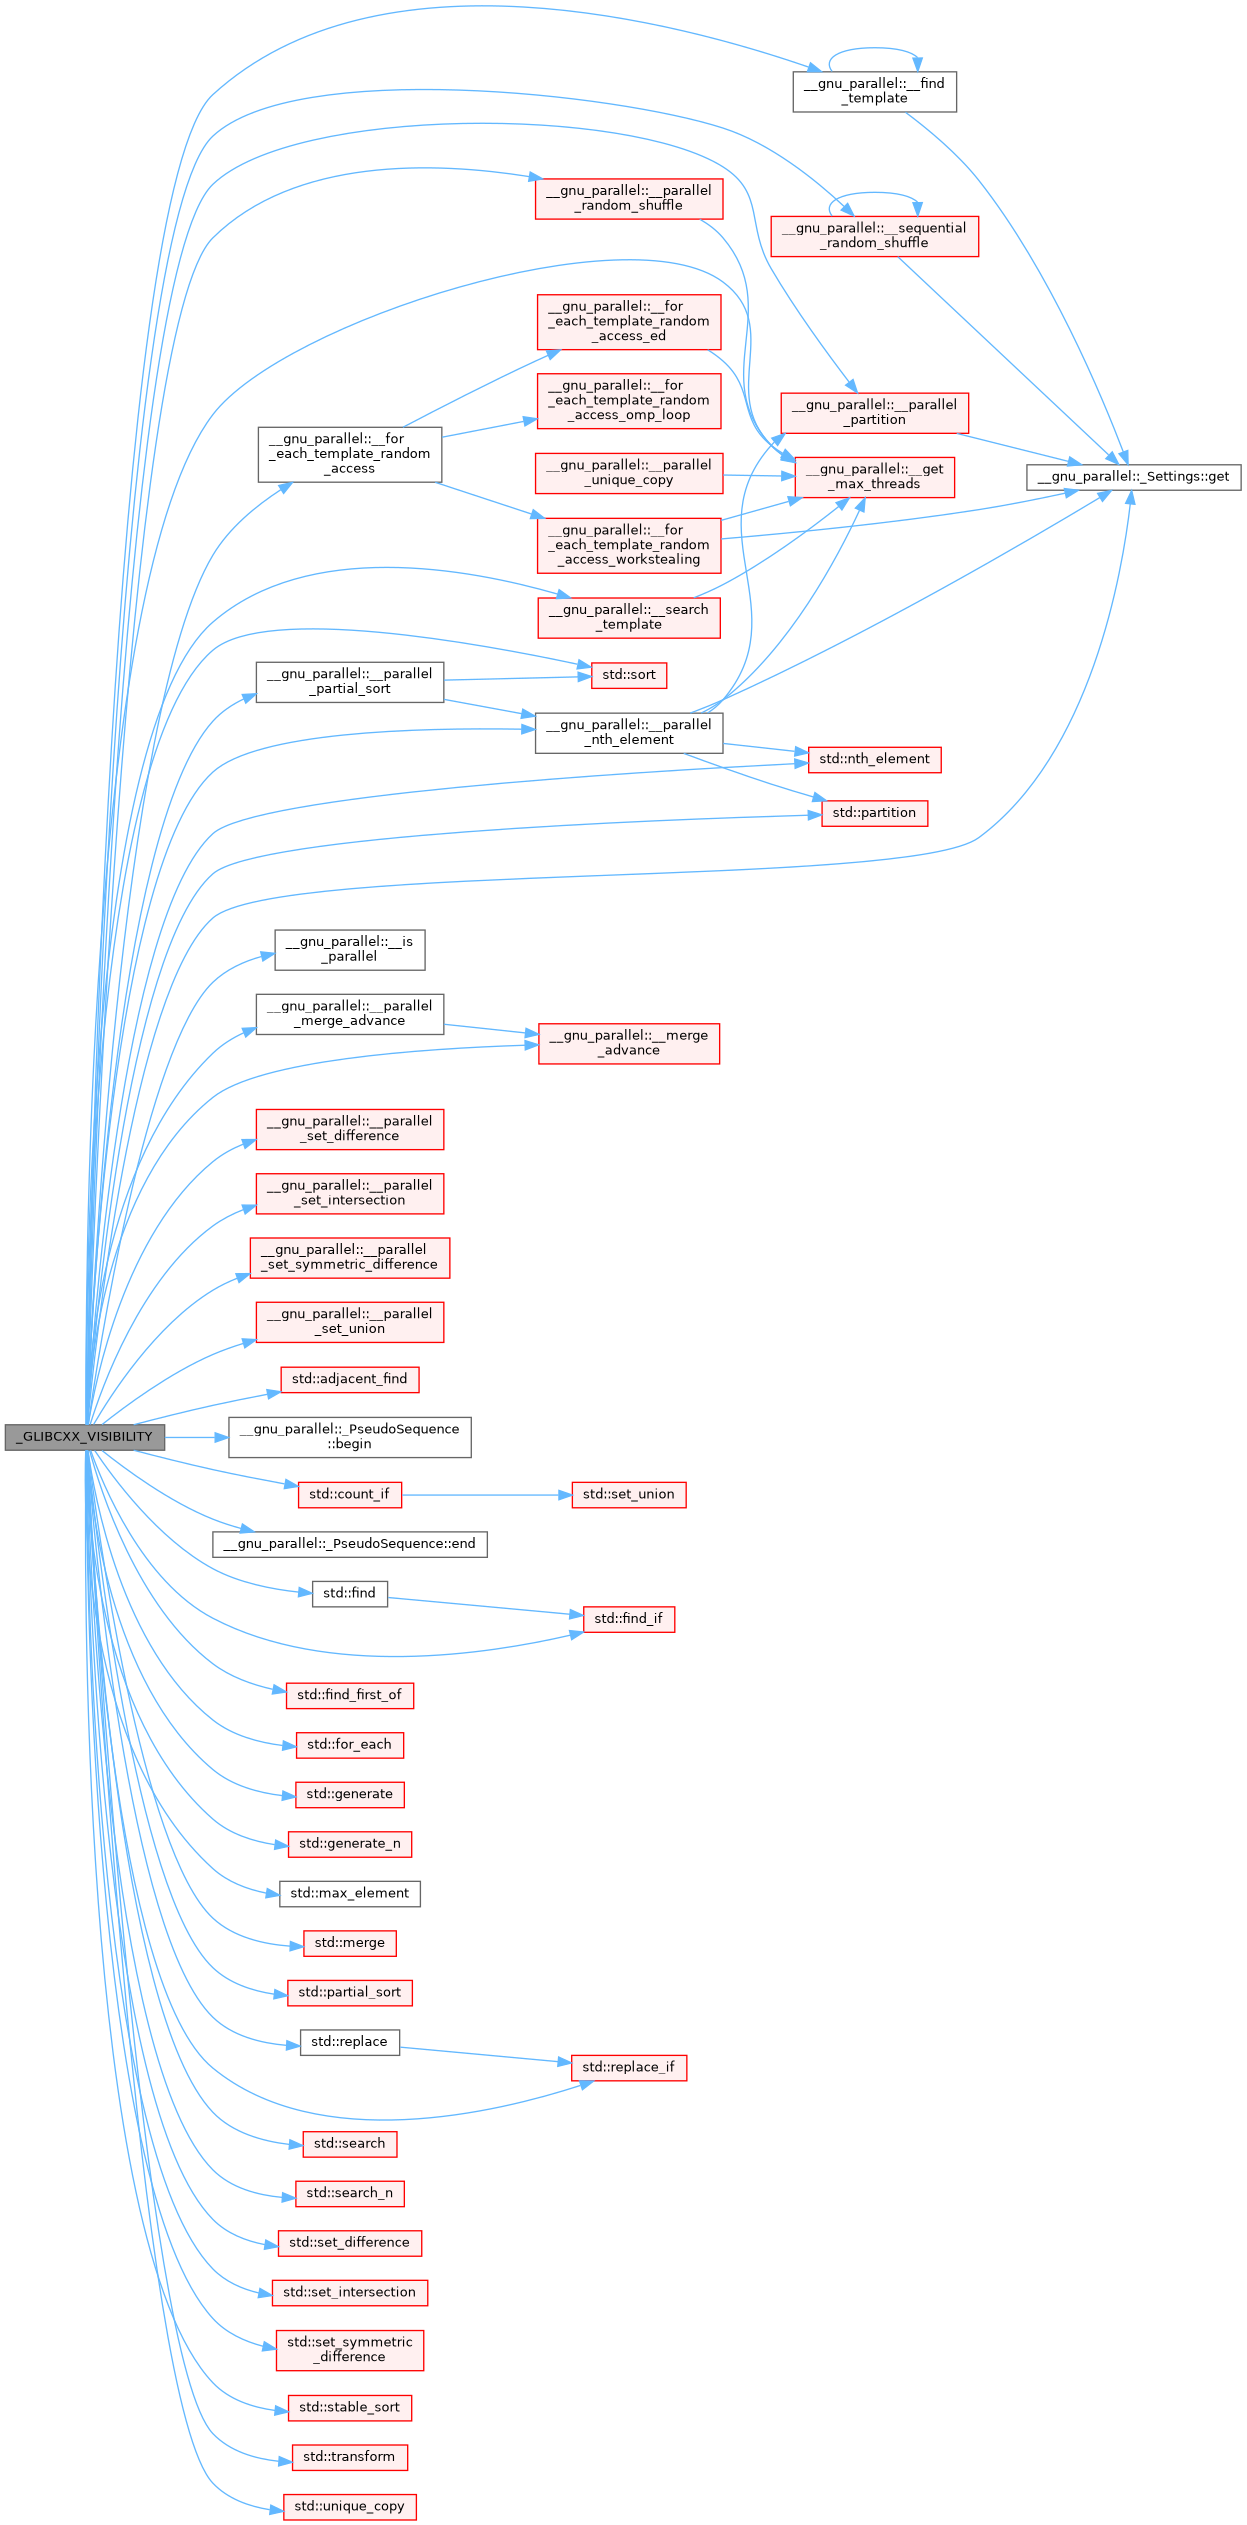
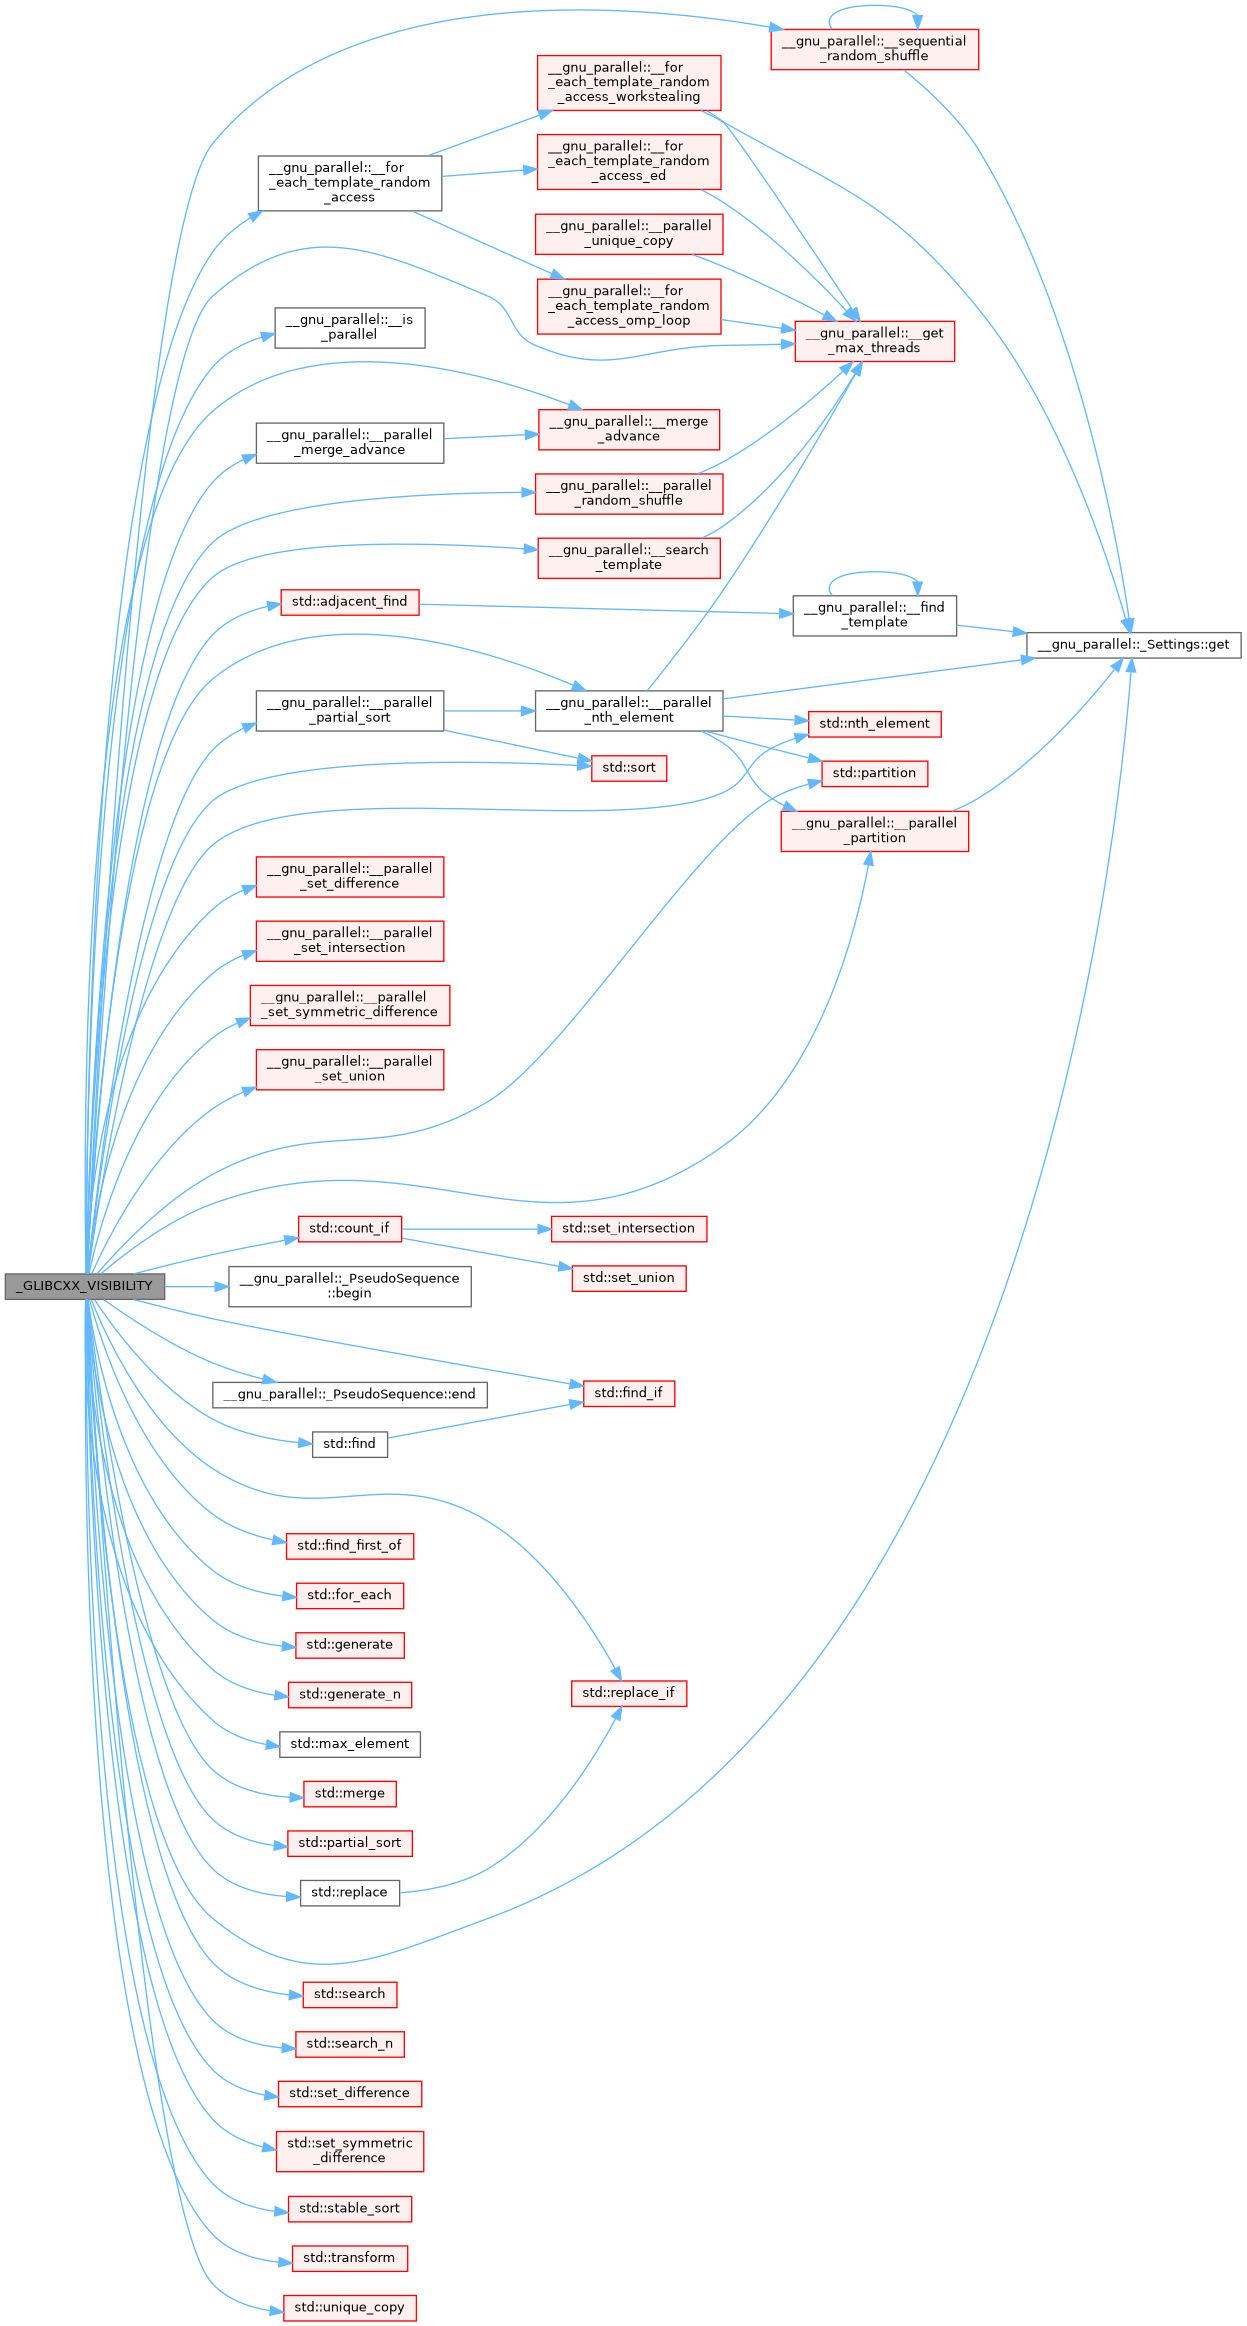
(155, 297) -> (599, 609)
none -> (751, 324)
(110, 1895) -> (470, 1229)
